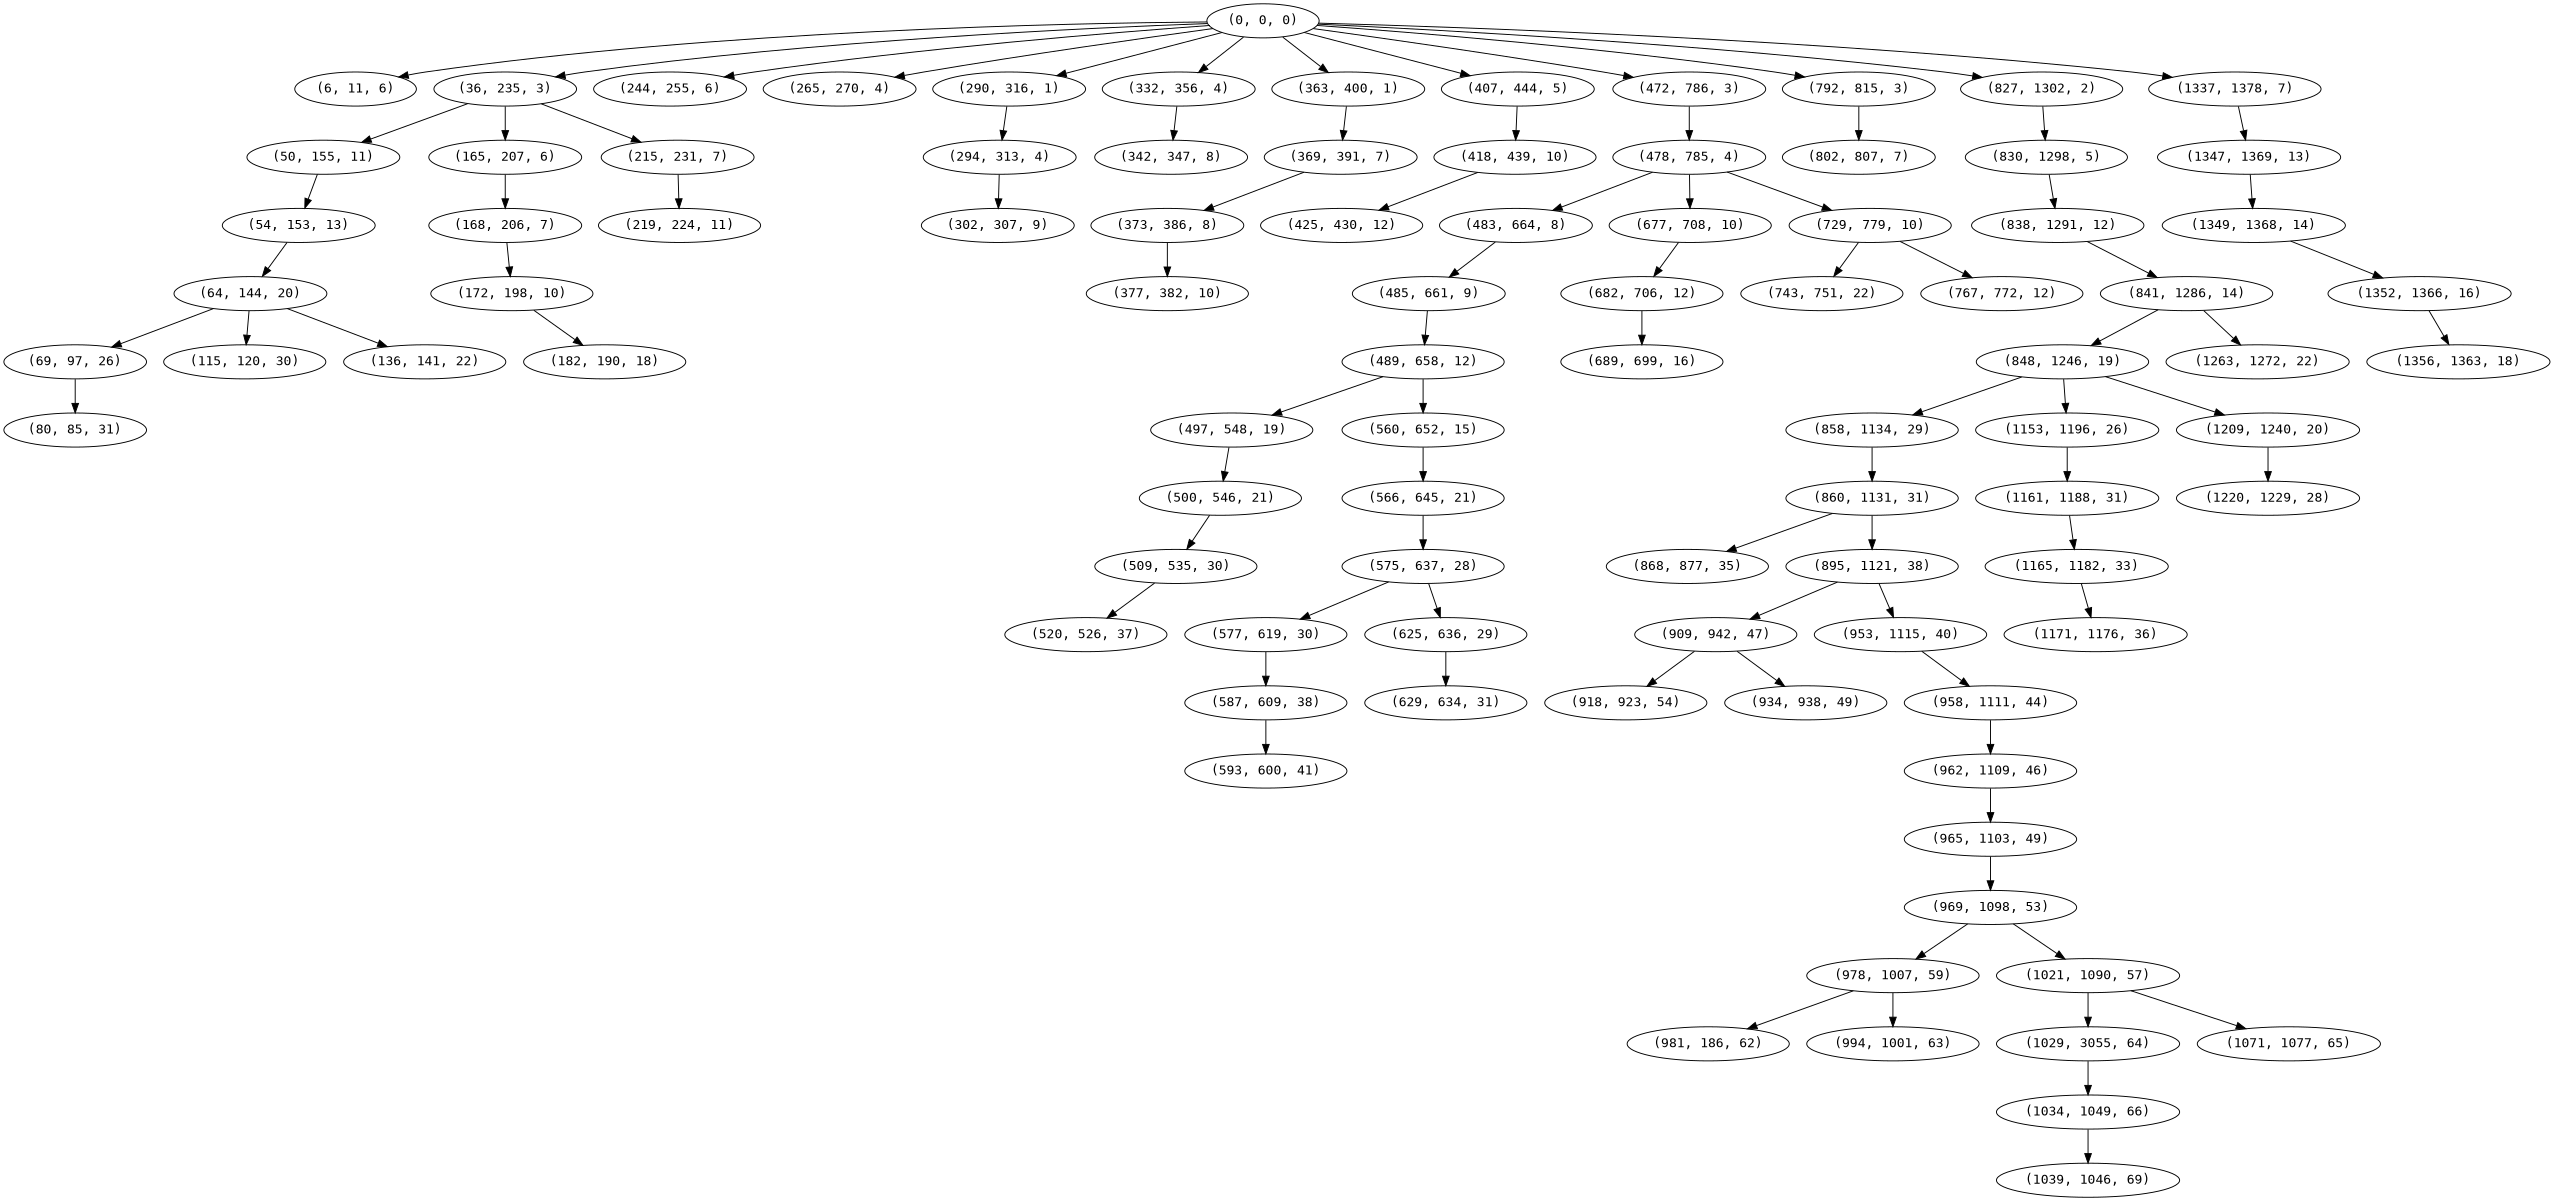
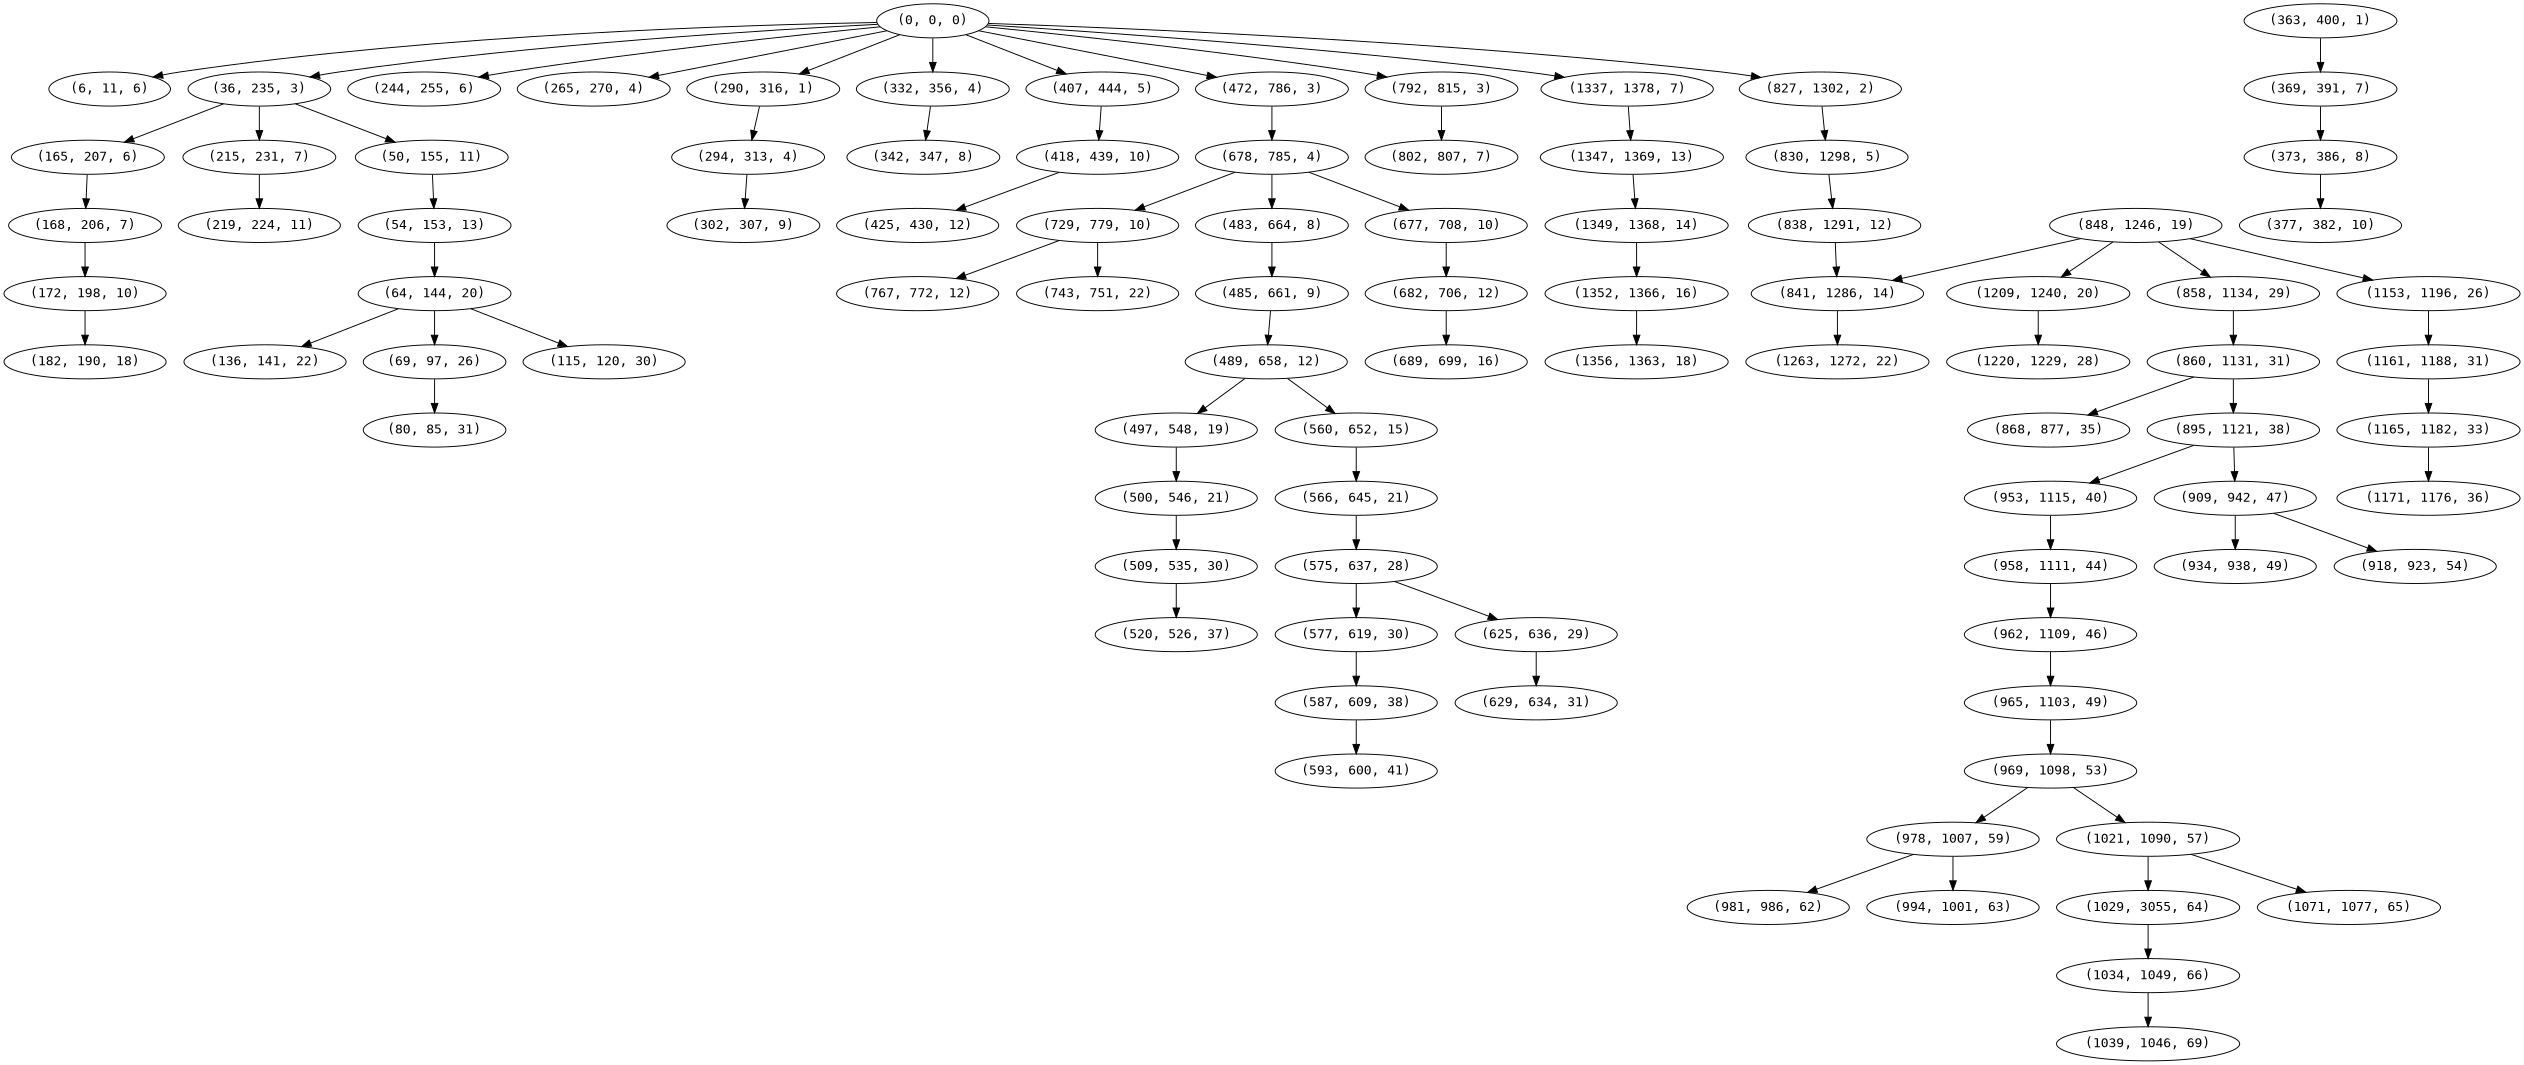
(1302, 52) -> none
(1689, 157) -> (1272, 157)
(2129, 325) -> (1991, 259)
(1708, 1044) -> (1768, 907)
